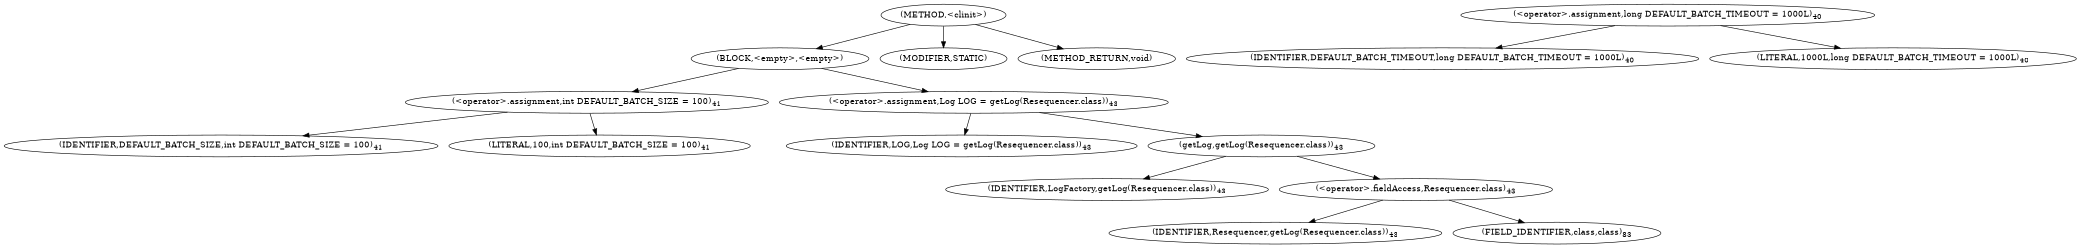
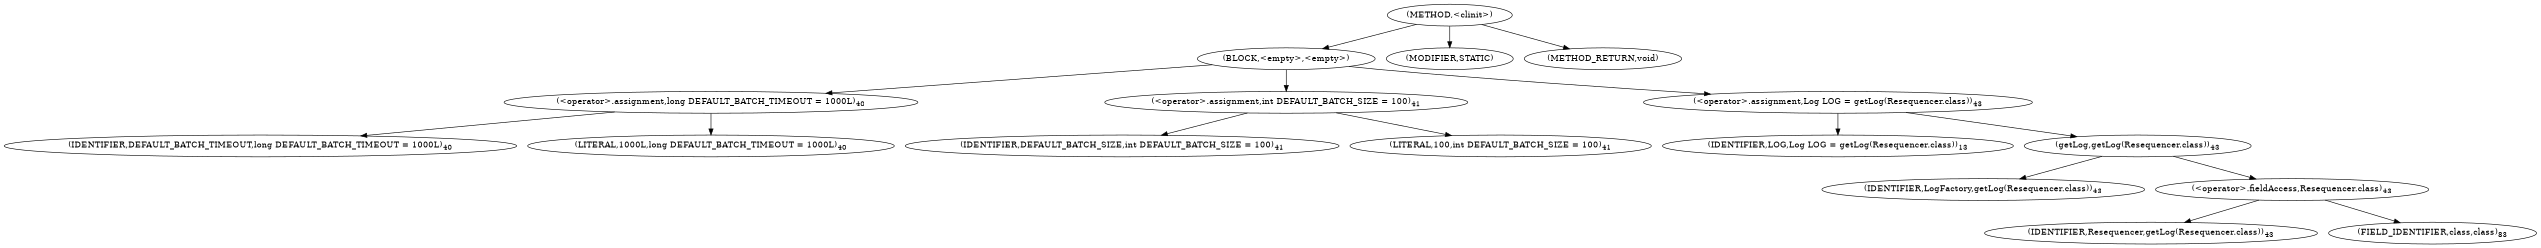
none -> (1022, 79)
(1087, 145) -> (1963, 145)
